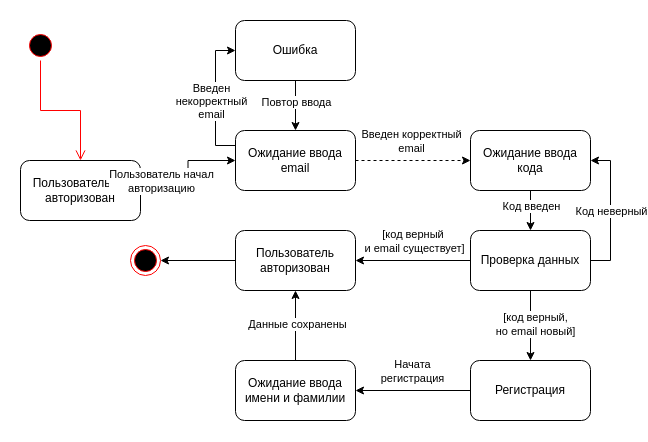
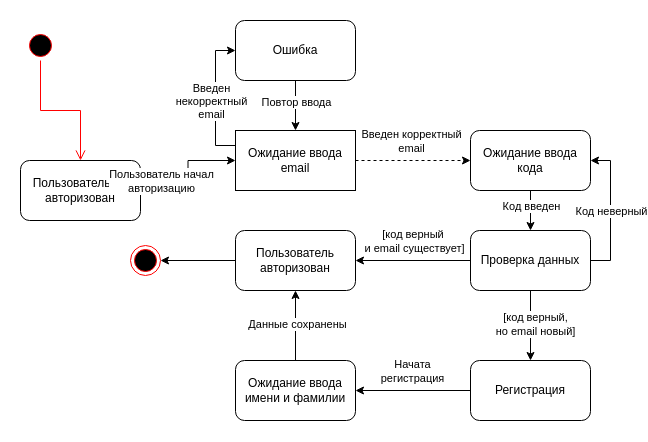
(296, 161) -> (296, 161)
